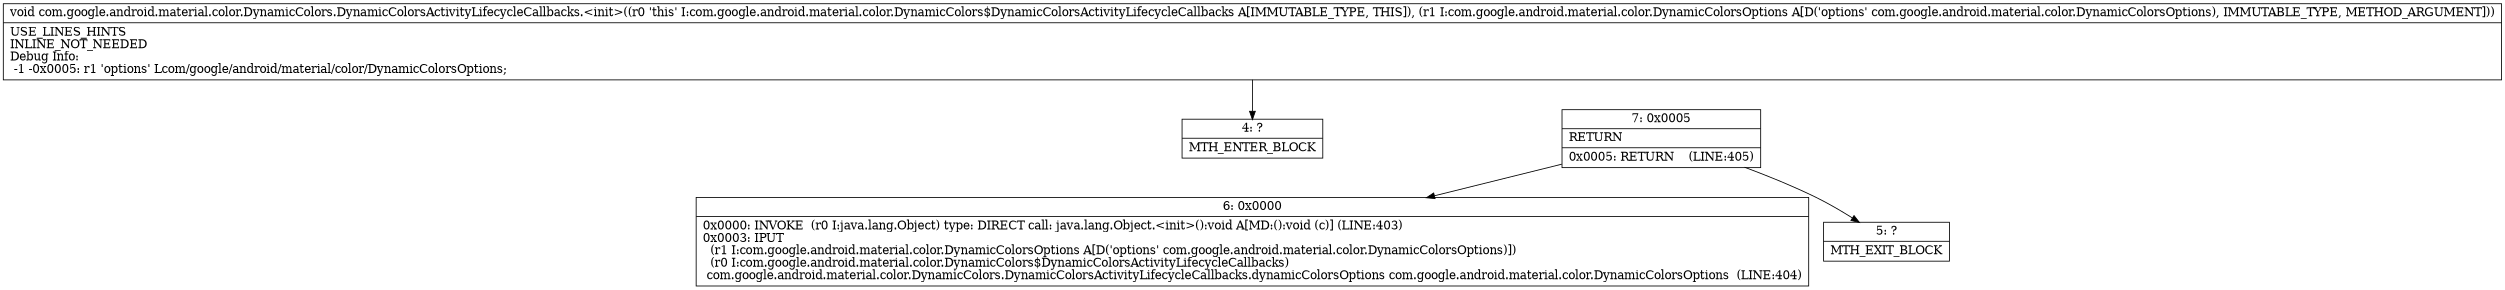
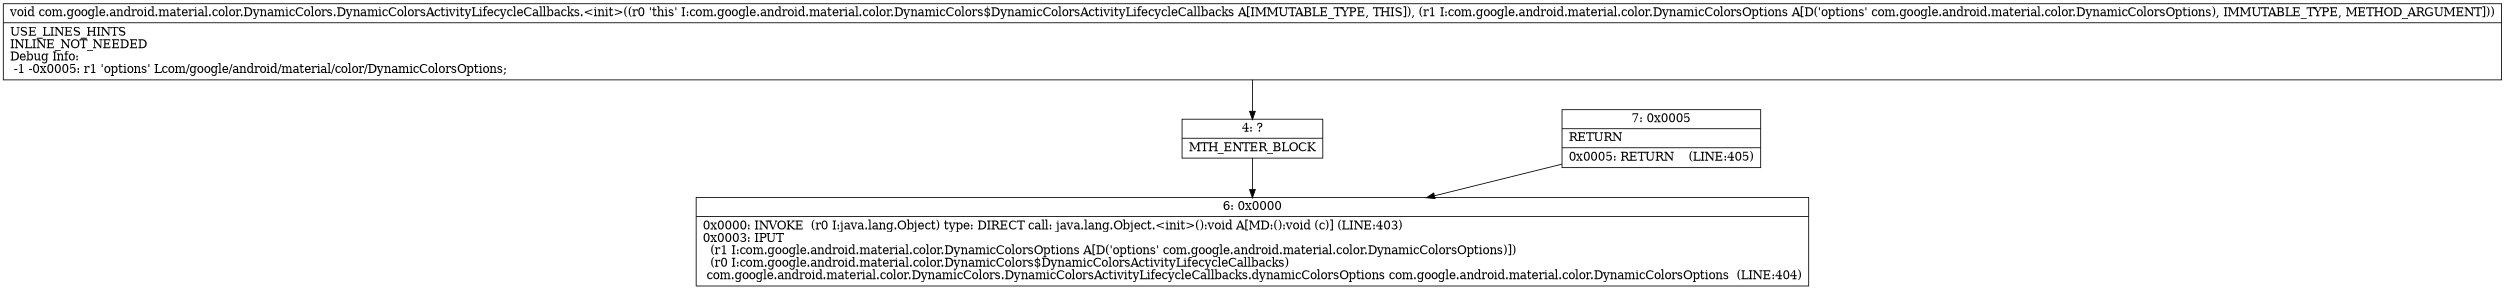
none -> (1252, 174)
(1887, 242) -> none
